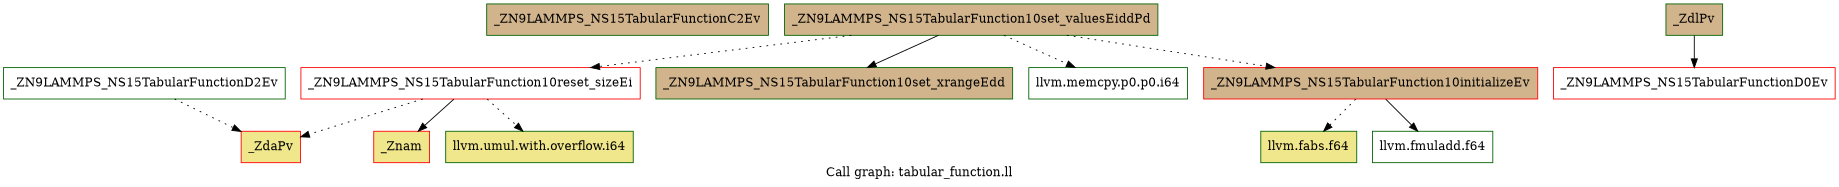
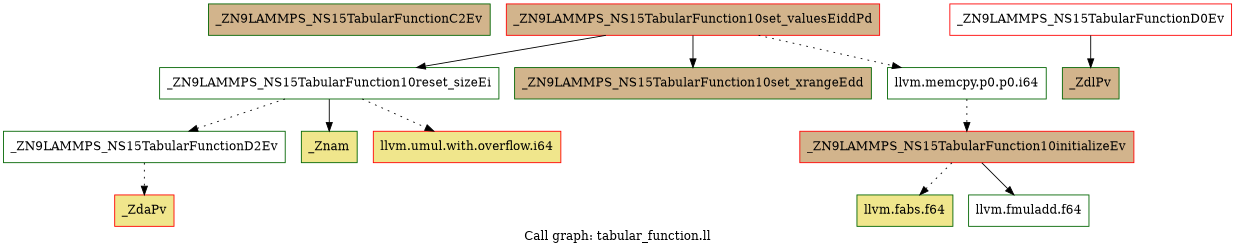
(971, 20) -> (693, 20)
(1694, 47) -> (1091, 47)
(725, 51) -> (516, 51)
(1166, 51) -> (967, 111)
(471, 83) -> (329, 83)
(366, 117) -> (241, 114)
(402, 147) -> (329, 147)
(539, 147) -> (467, 147)
